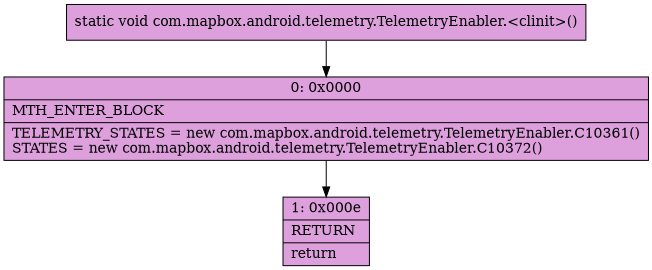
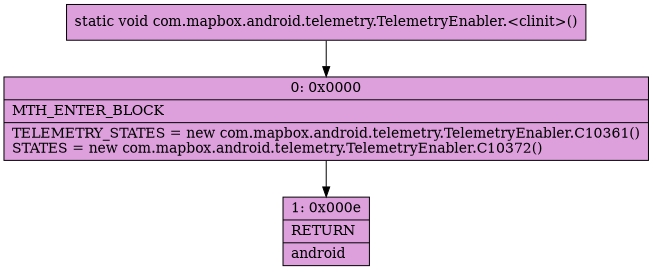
(314, 254) -> (318, 254)
